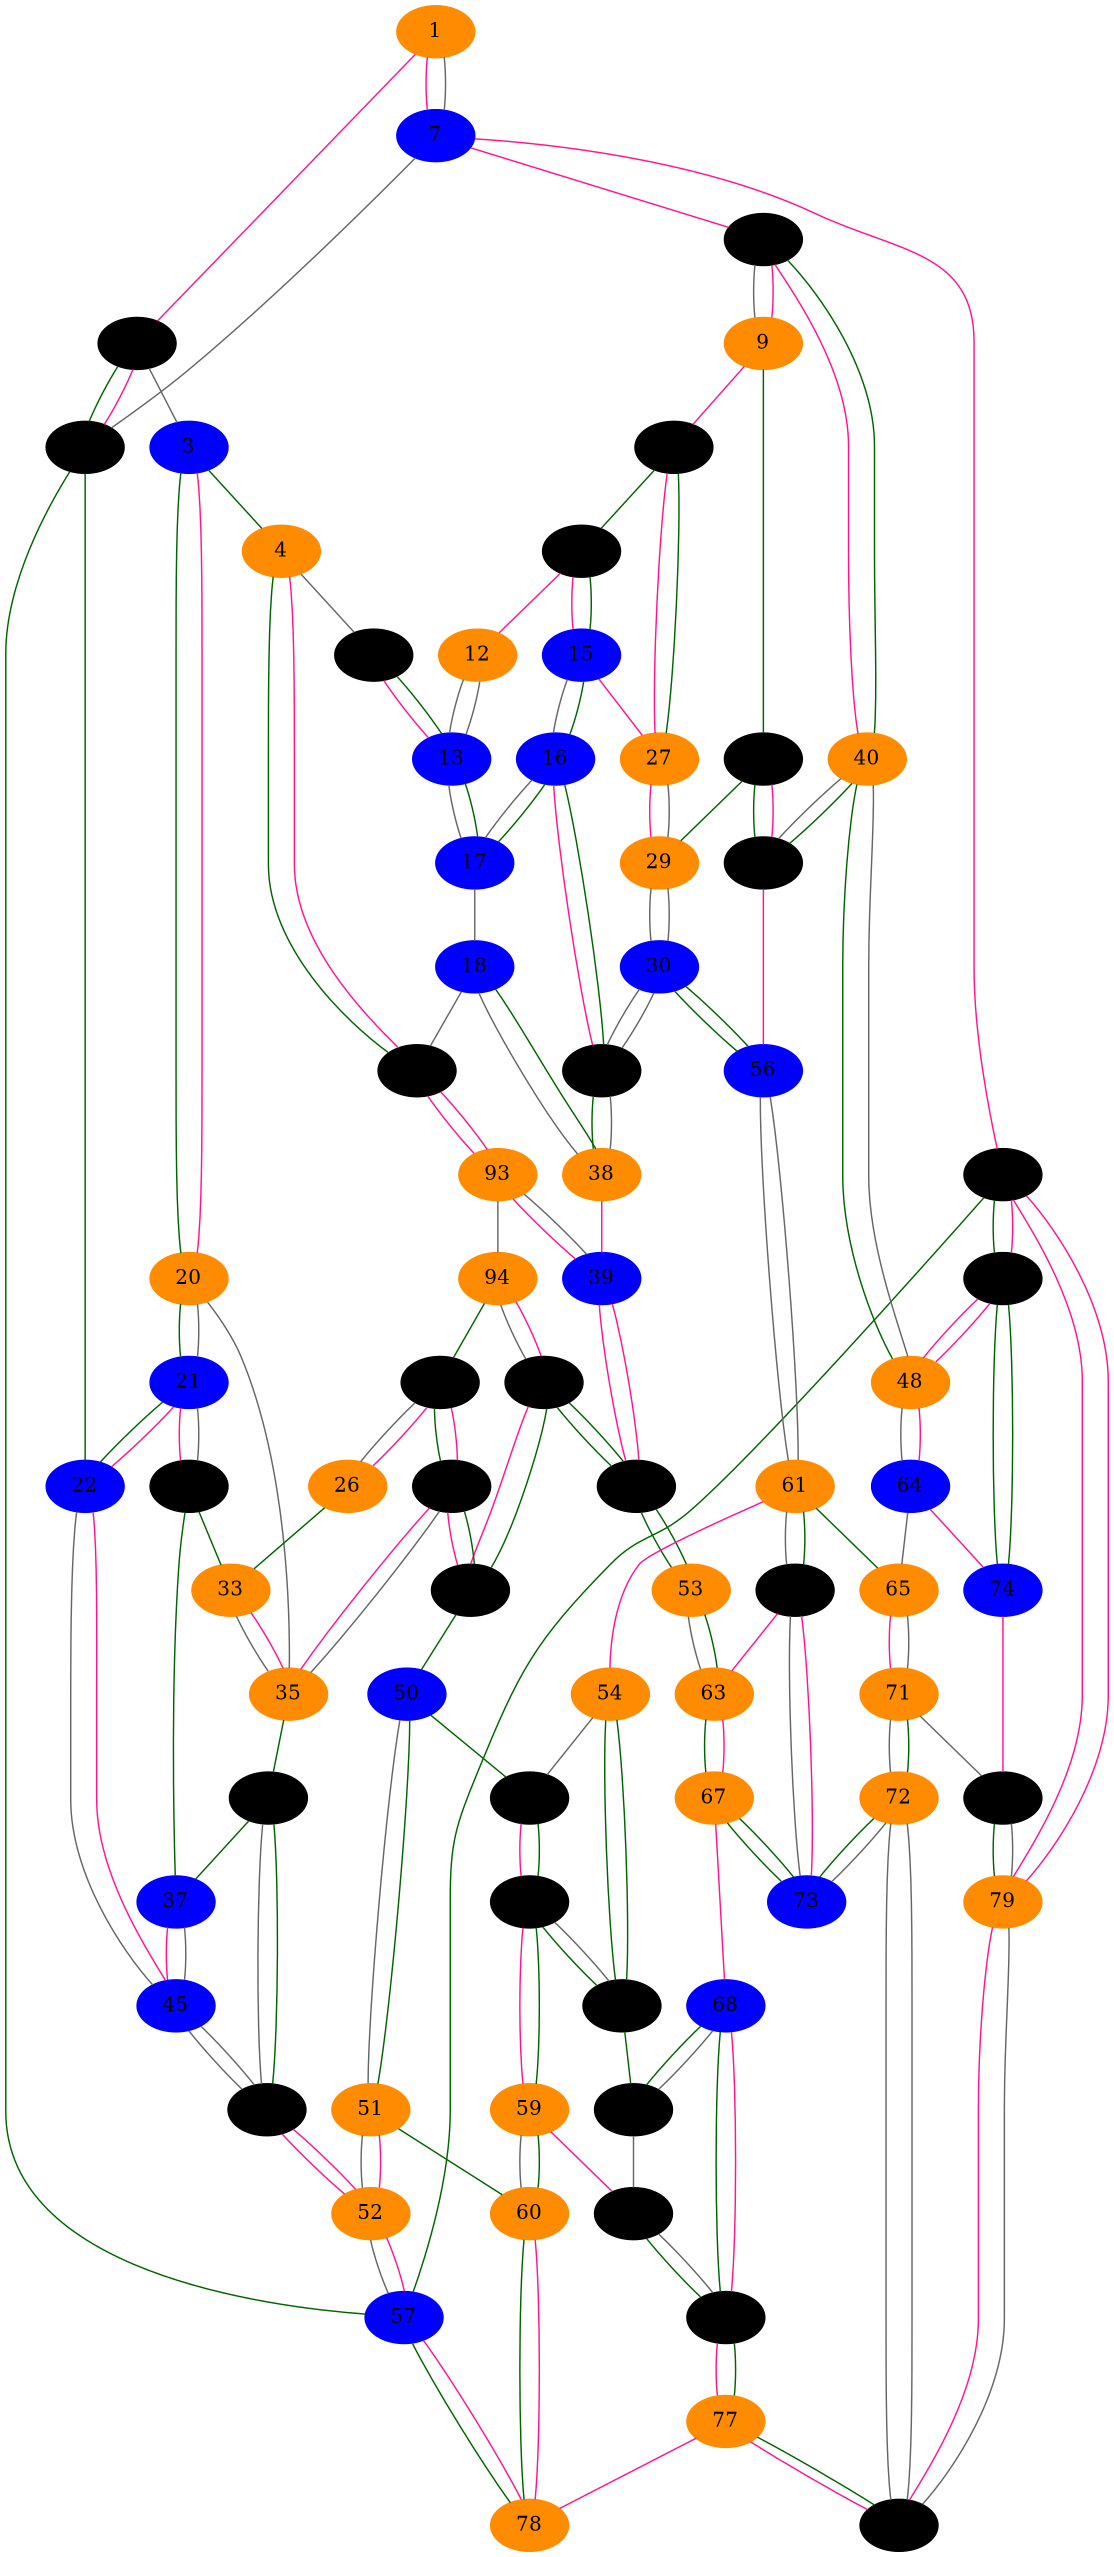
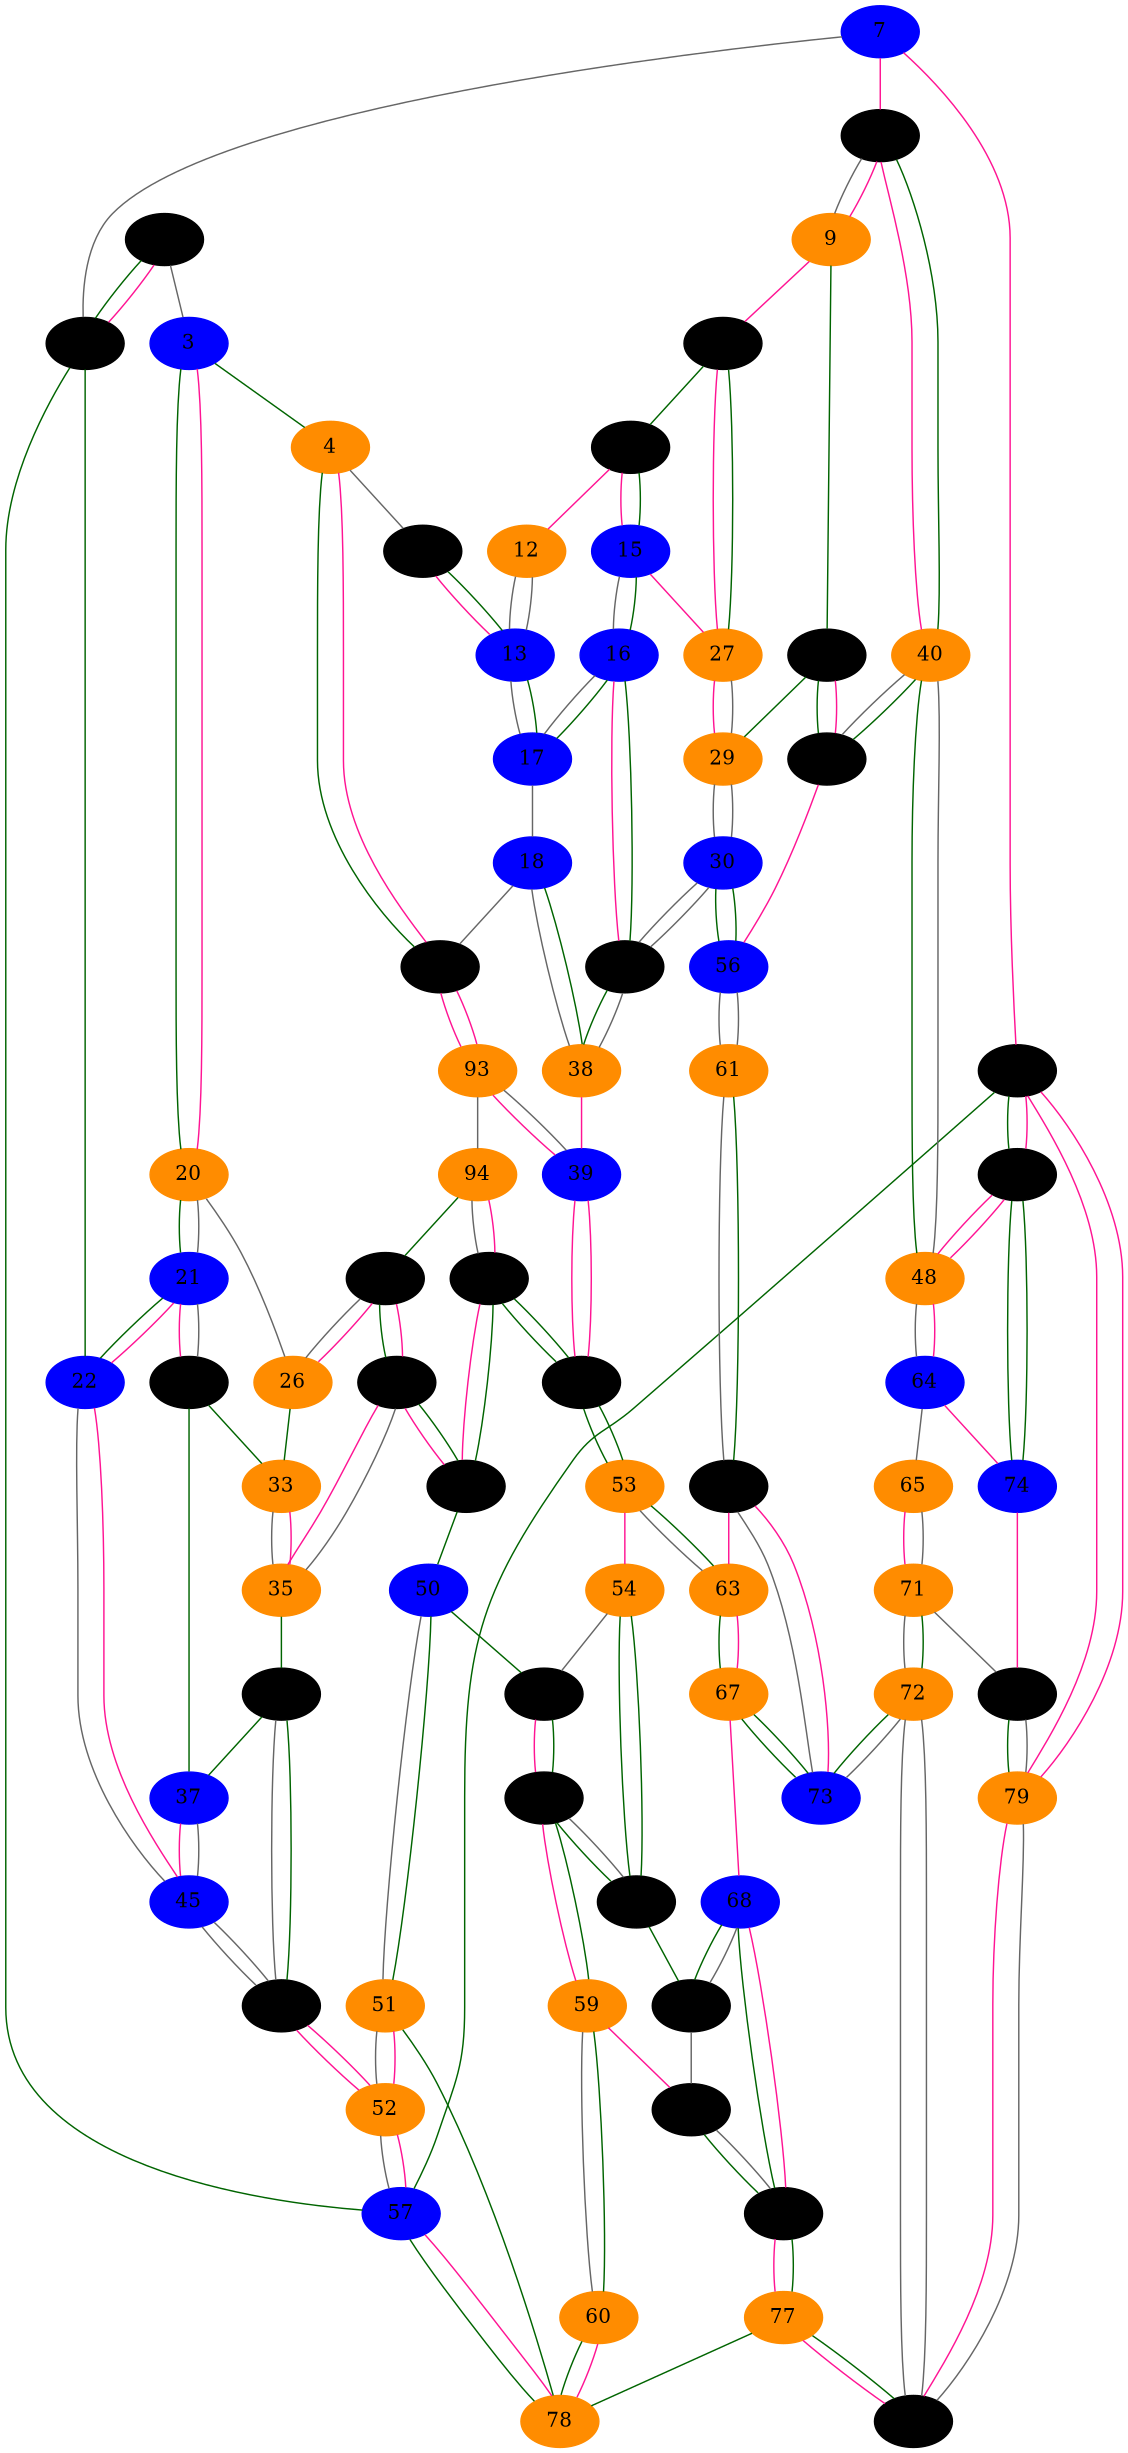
(436, 32) -> none
(275, 1478) -> (252, 1274)
(847, 1538) -> none
(651, 1556) -> (625, 1538)
(456, 2165) -> (491, 2207)
(628, 2473) -> (672, 2370)
